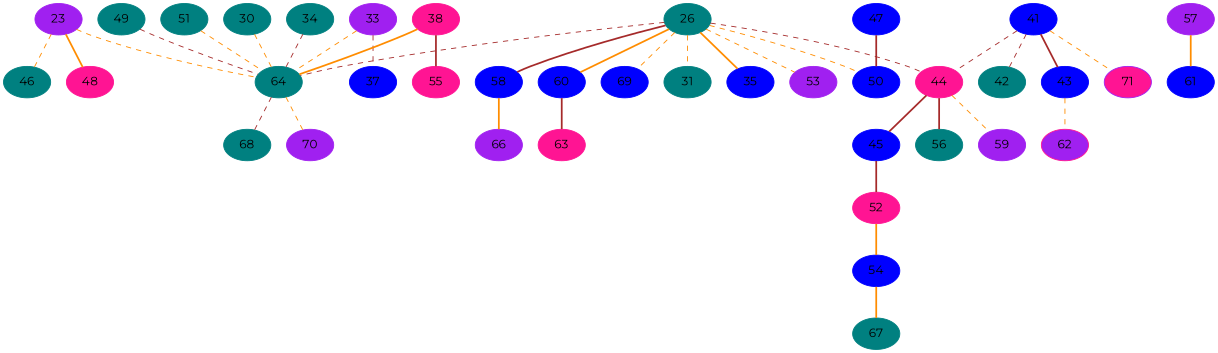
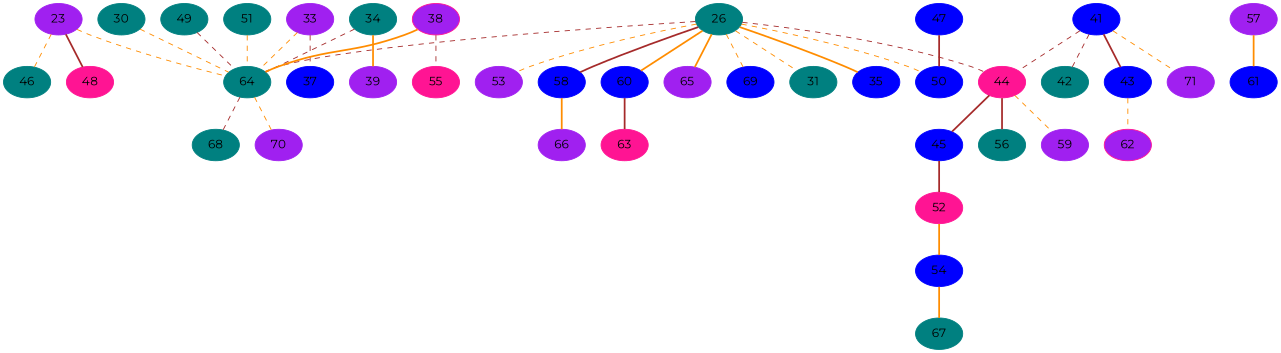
(436, 19) -> (436, 19)
(436, 45) -> (436, 51)
(74, 51) -> (74, 51)
none -> (373, 82)
none -> (688, 82)
(1128, 82) -> (1191, 82)
